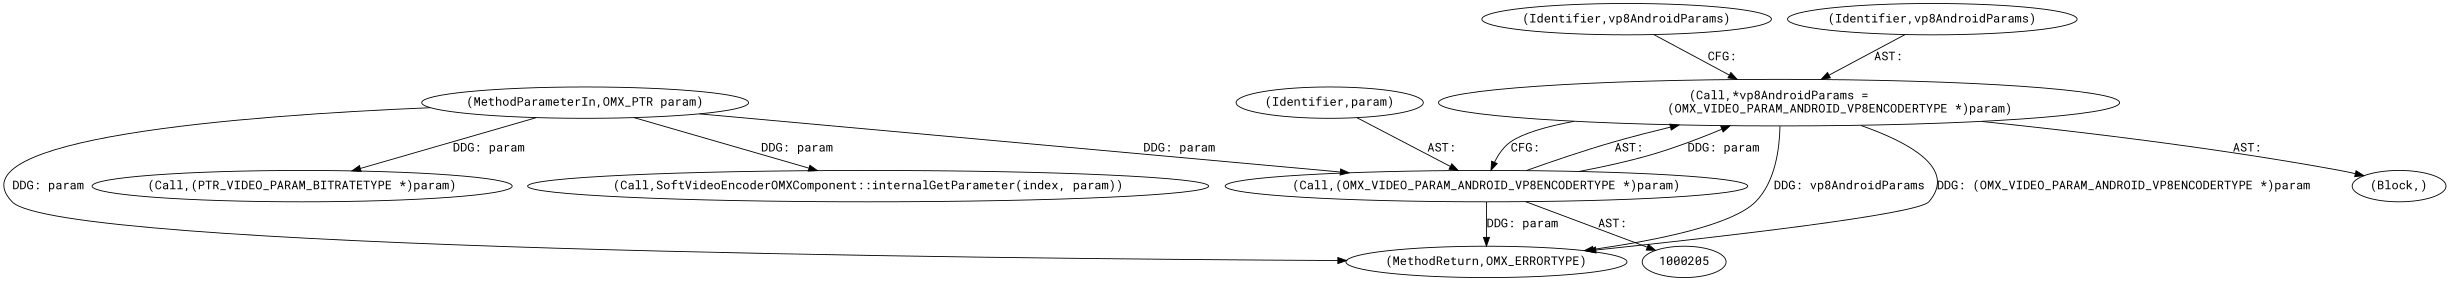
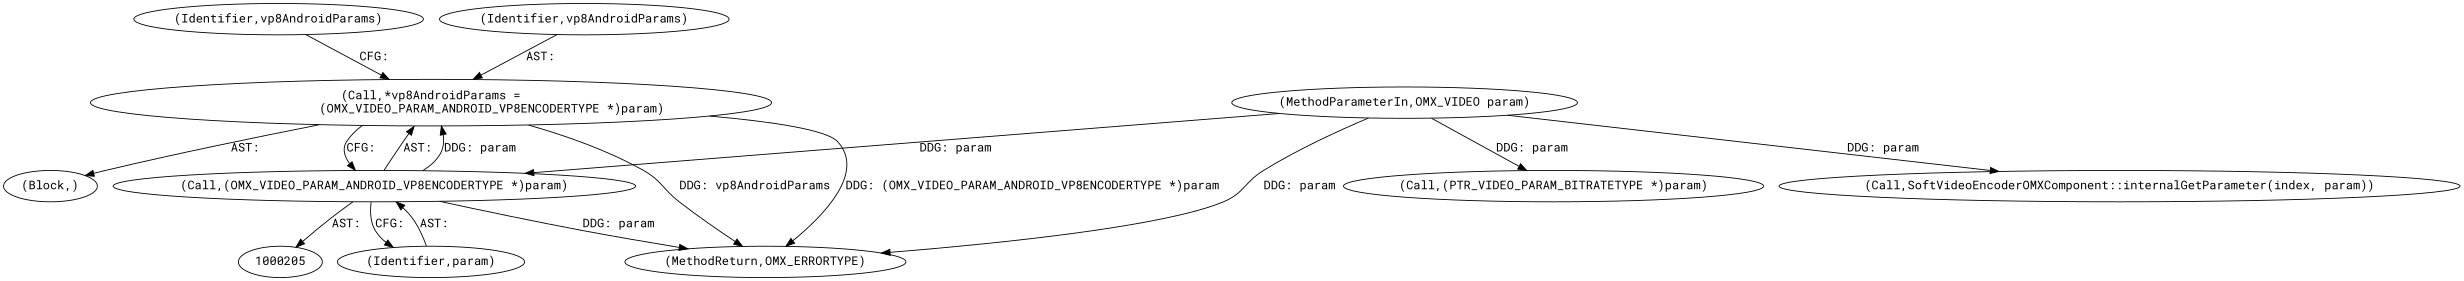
(585, 103) -> (1405, 103)
none -> (373, 224)
